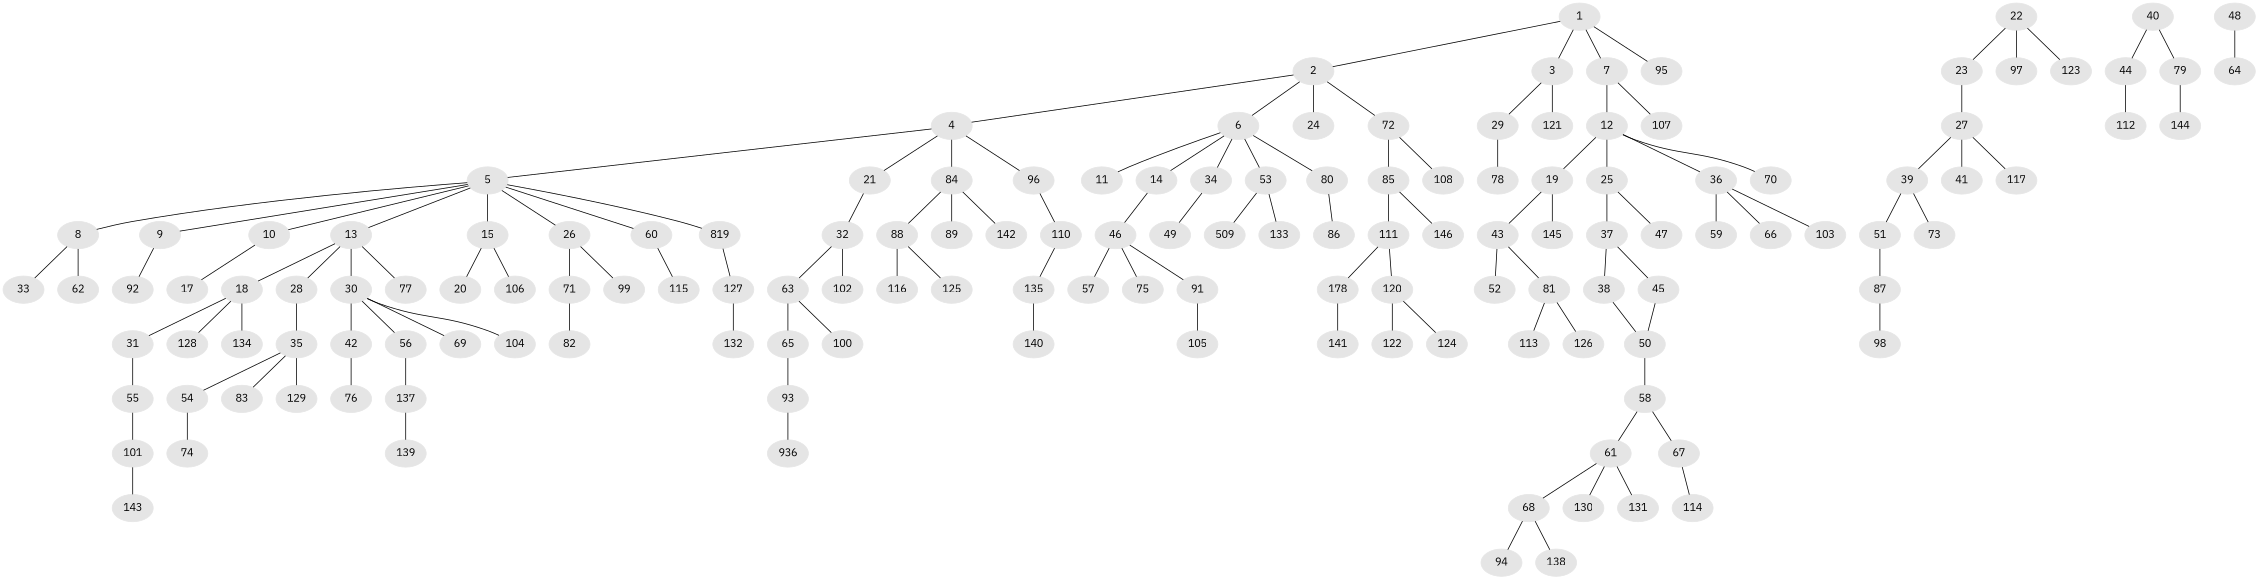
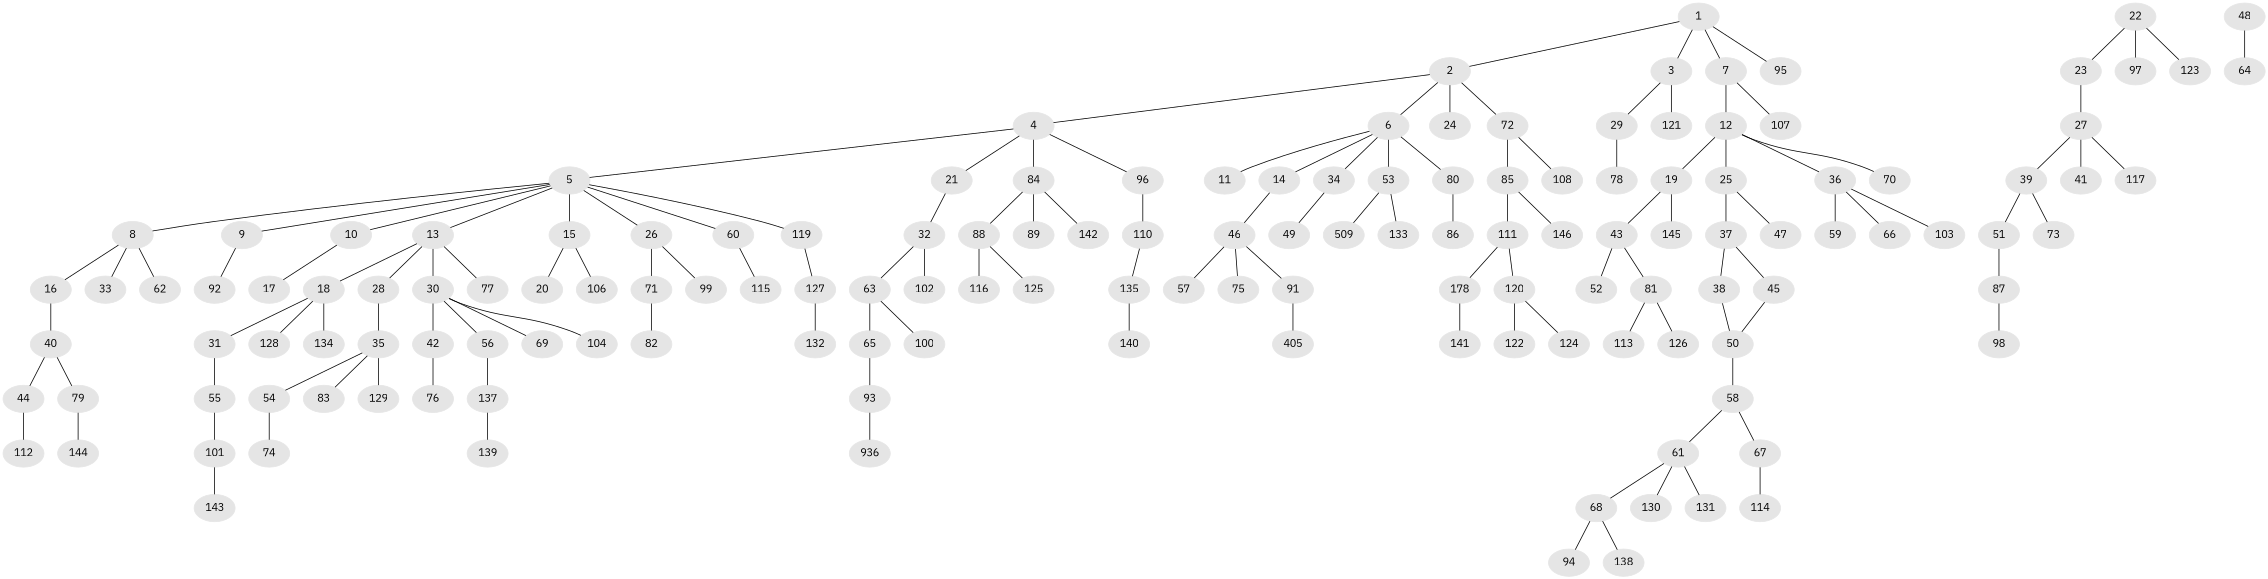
(720, 235) -> (802, 235)
none -> (51, 290)
(1197, 344) -> (1293, 344)
